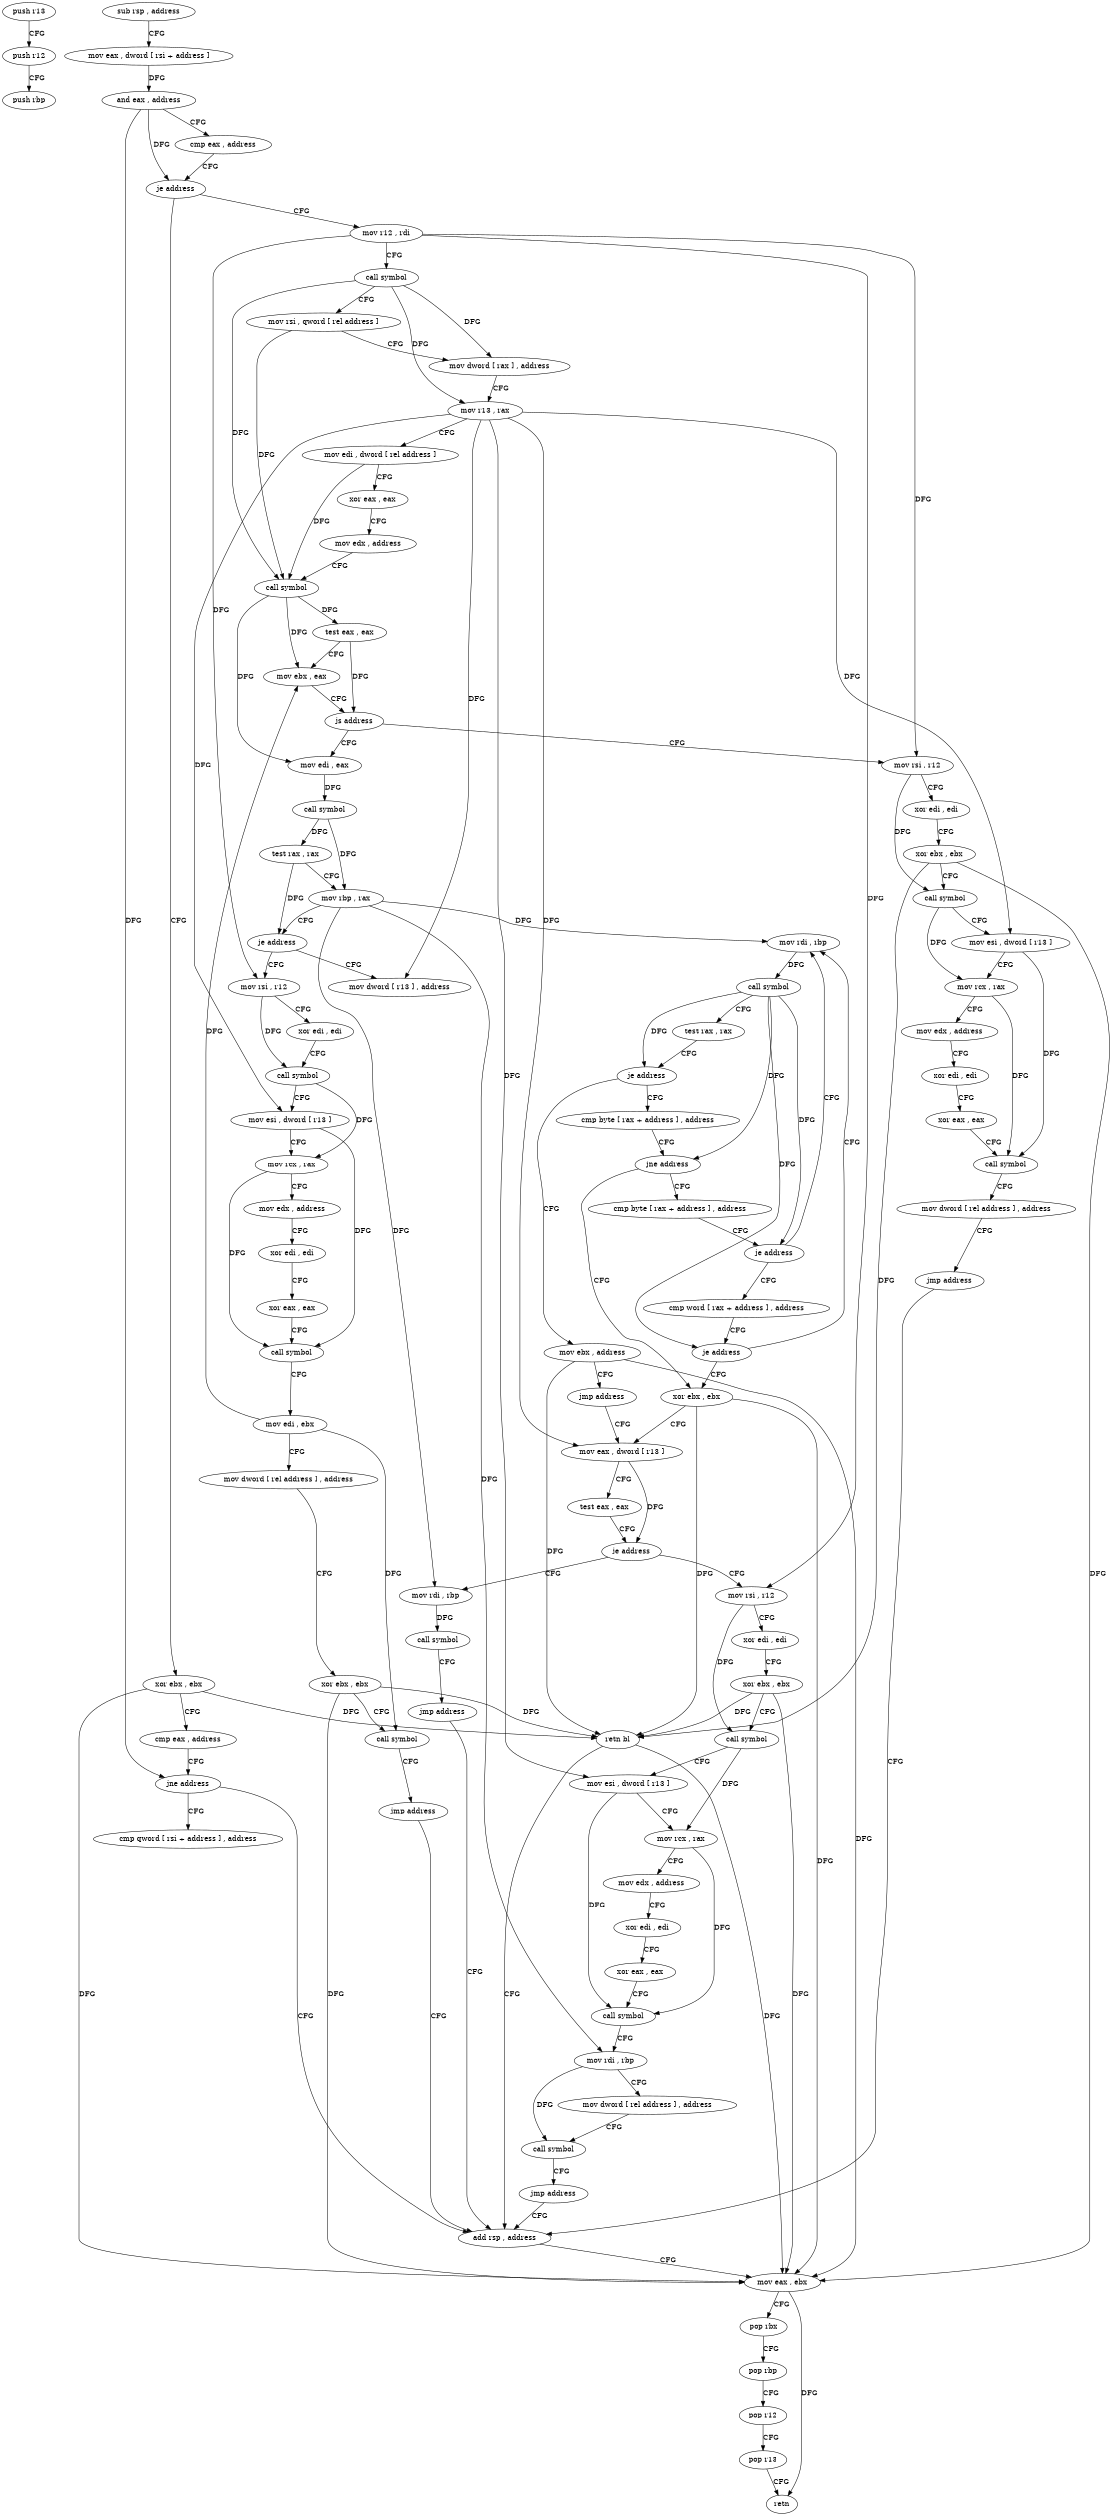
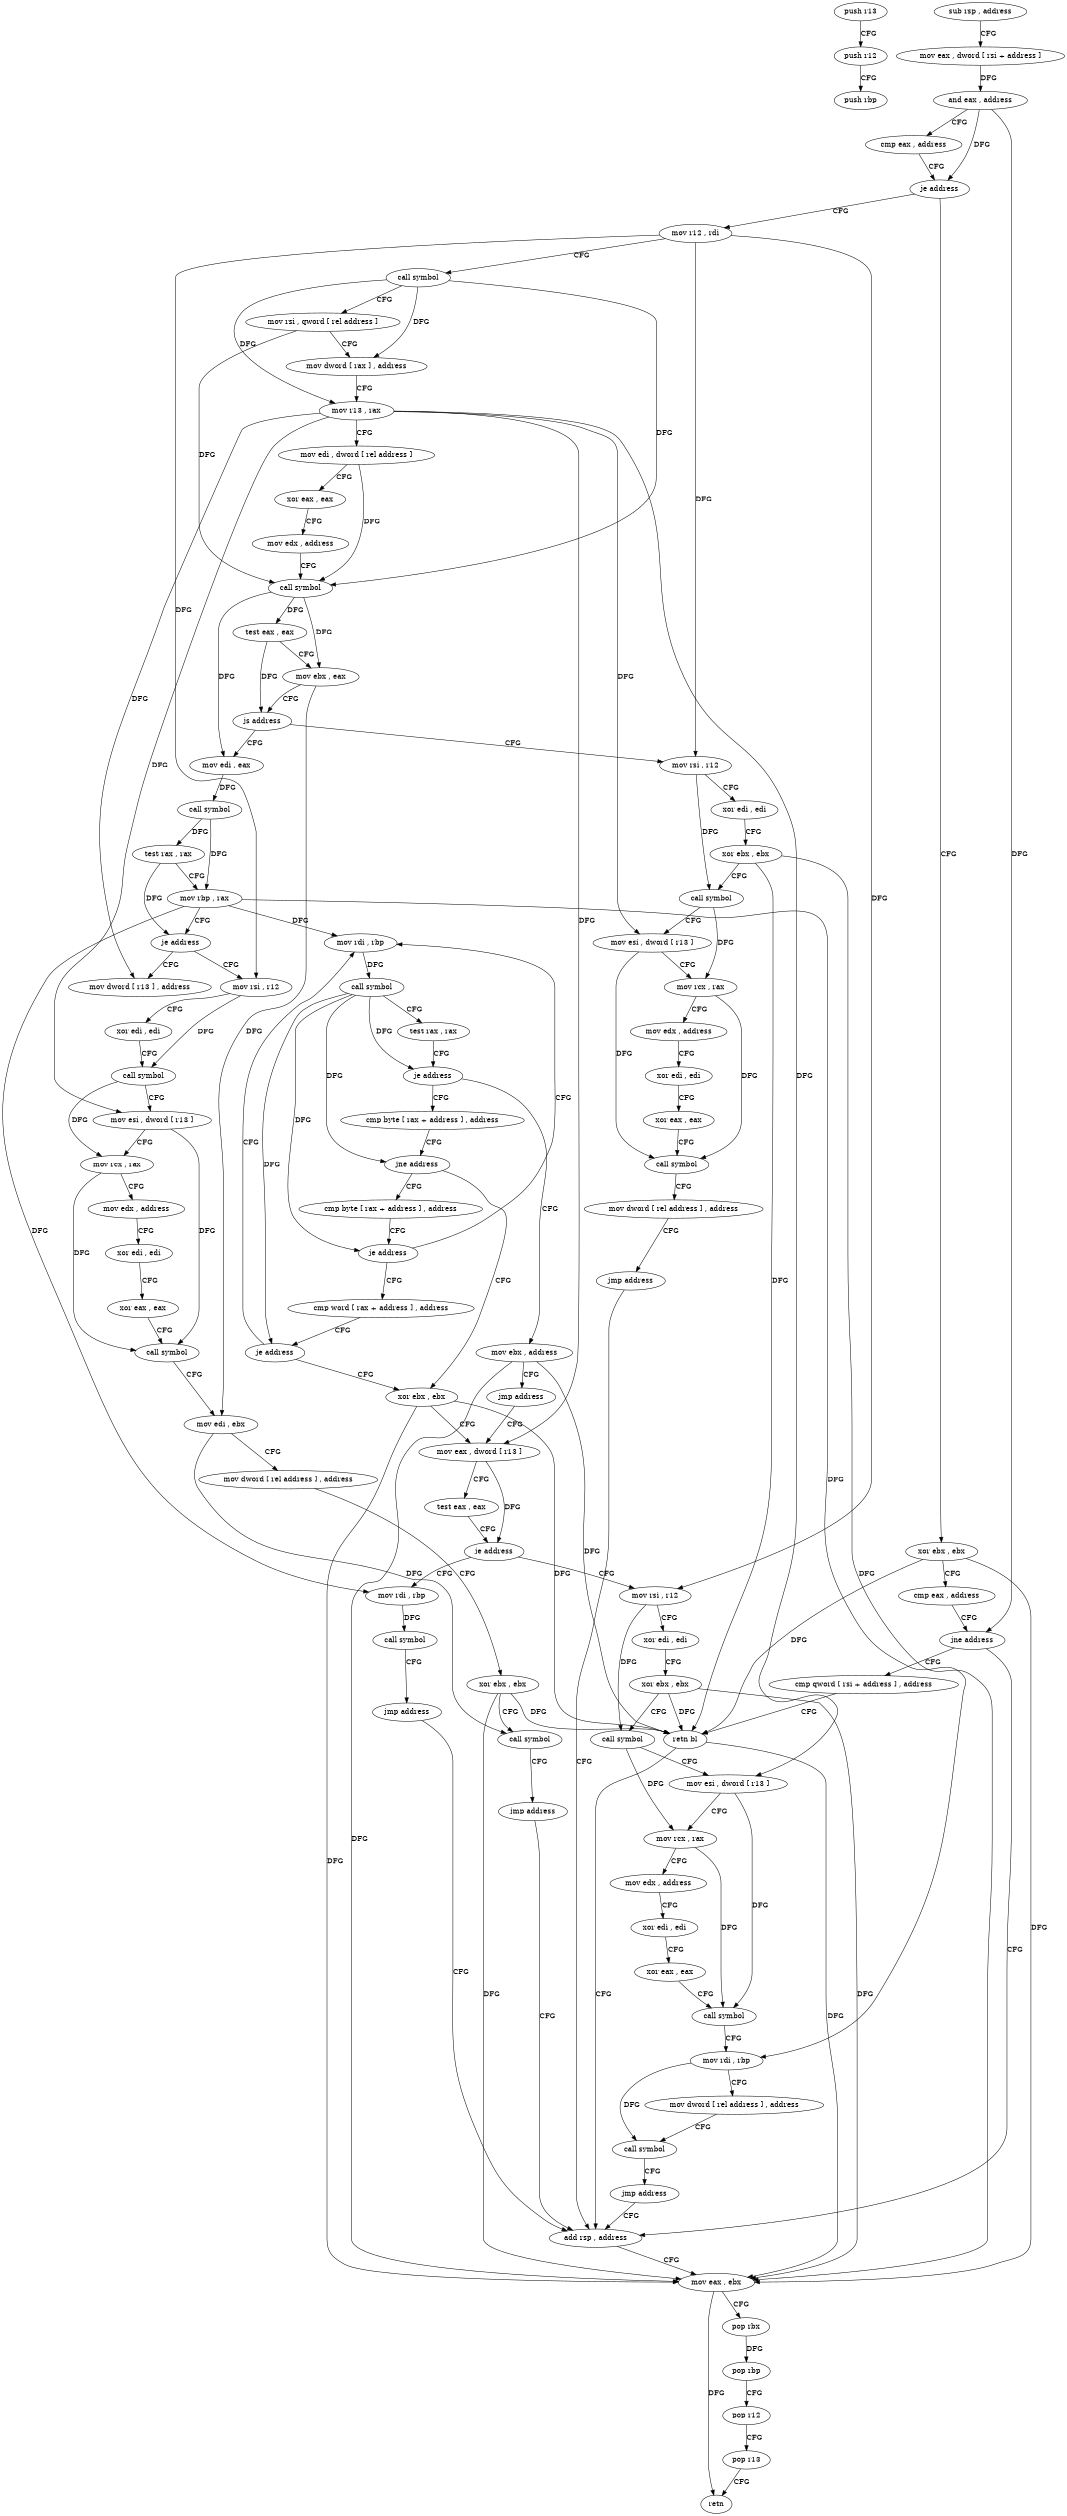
(206, 1064) -> (240, 1031)
none -> (772, 1713)
(771, 2349) -> (755, 2349)
